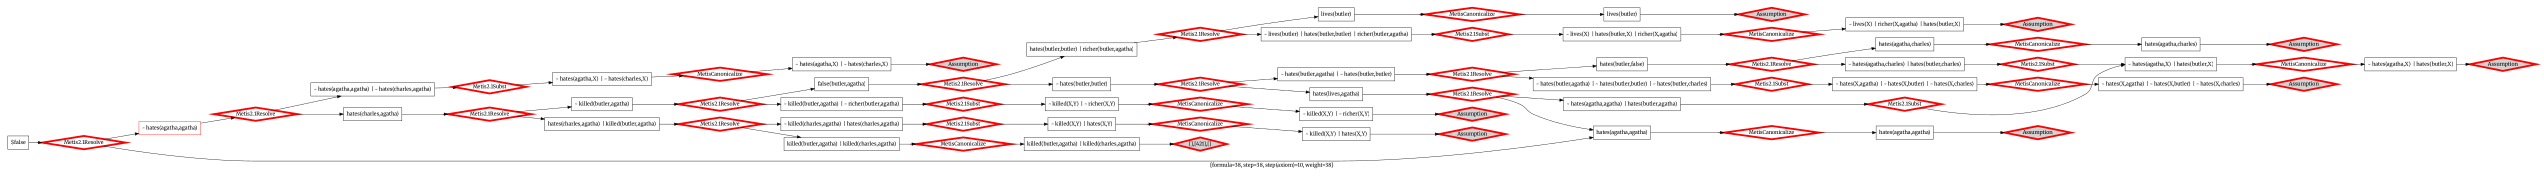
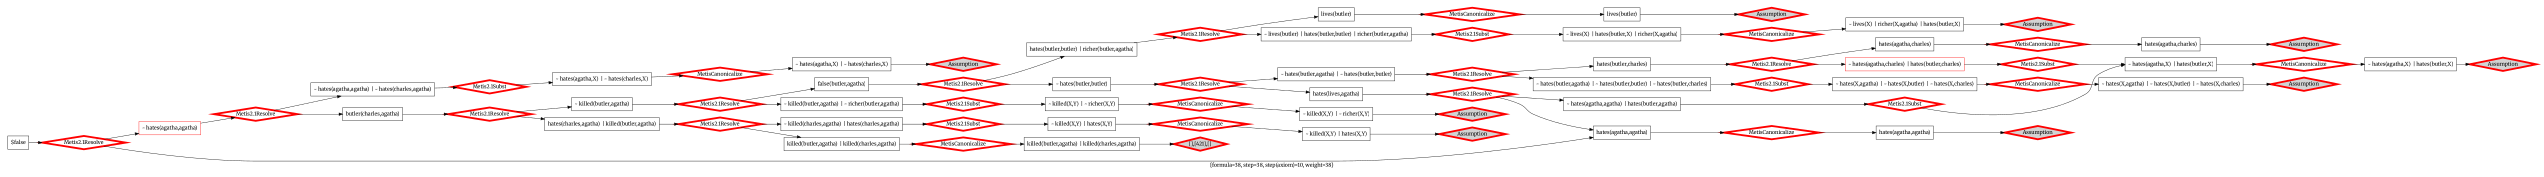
(1622, 64) -> (1622, 64)
(1905, 64) -> (1905, 64)
(373, 114) -> (373, 114)
